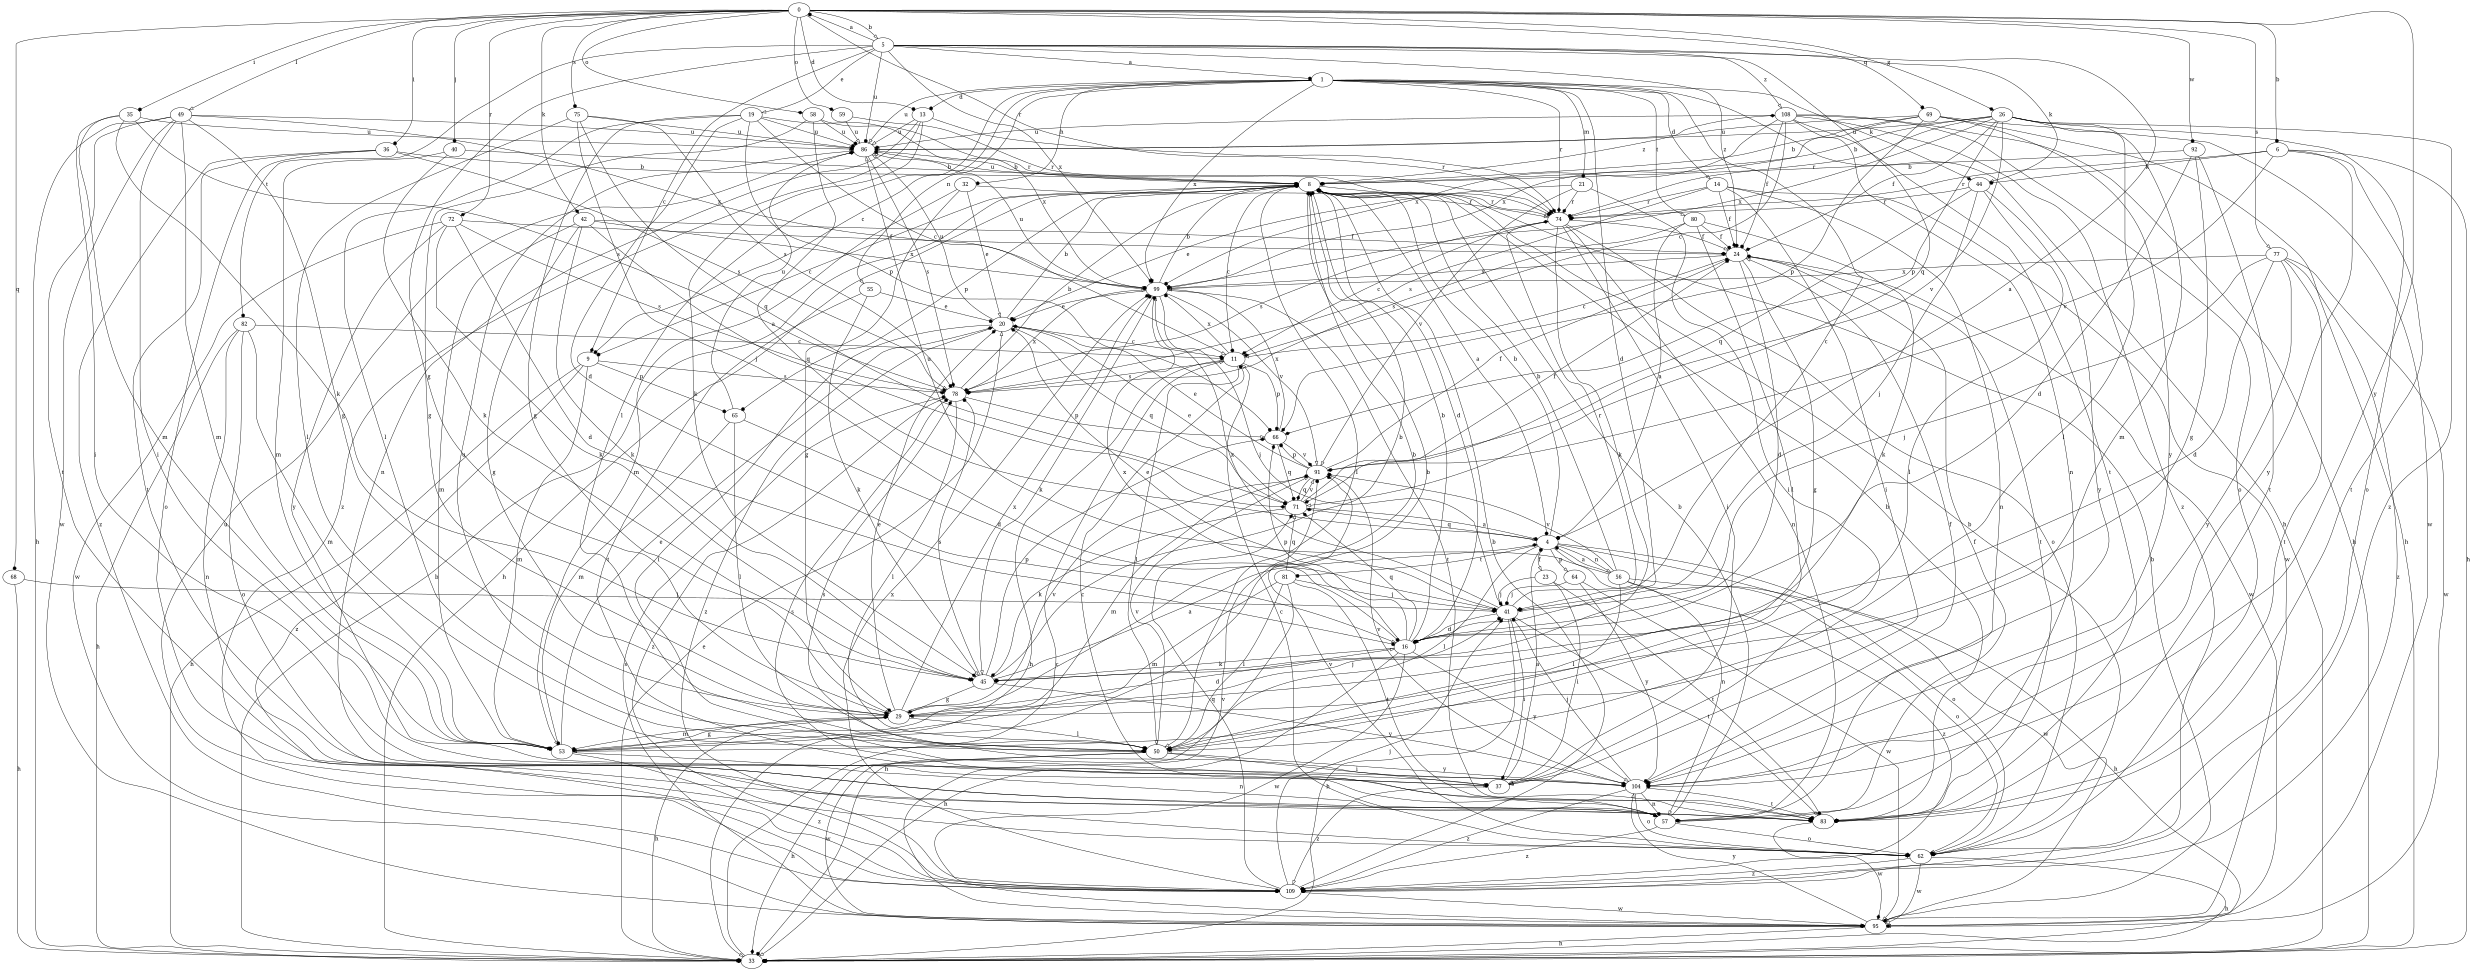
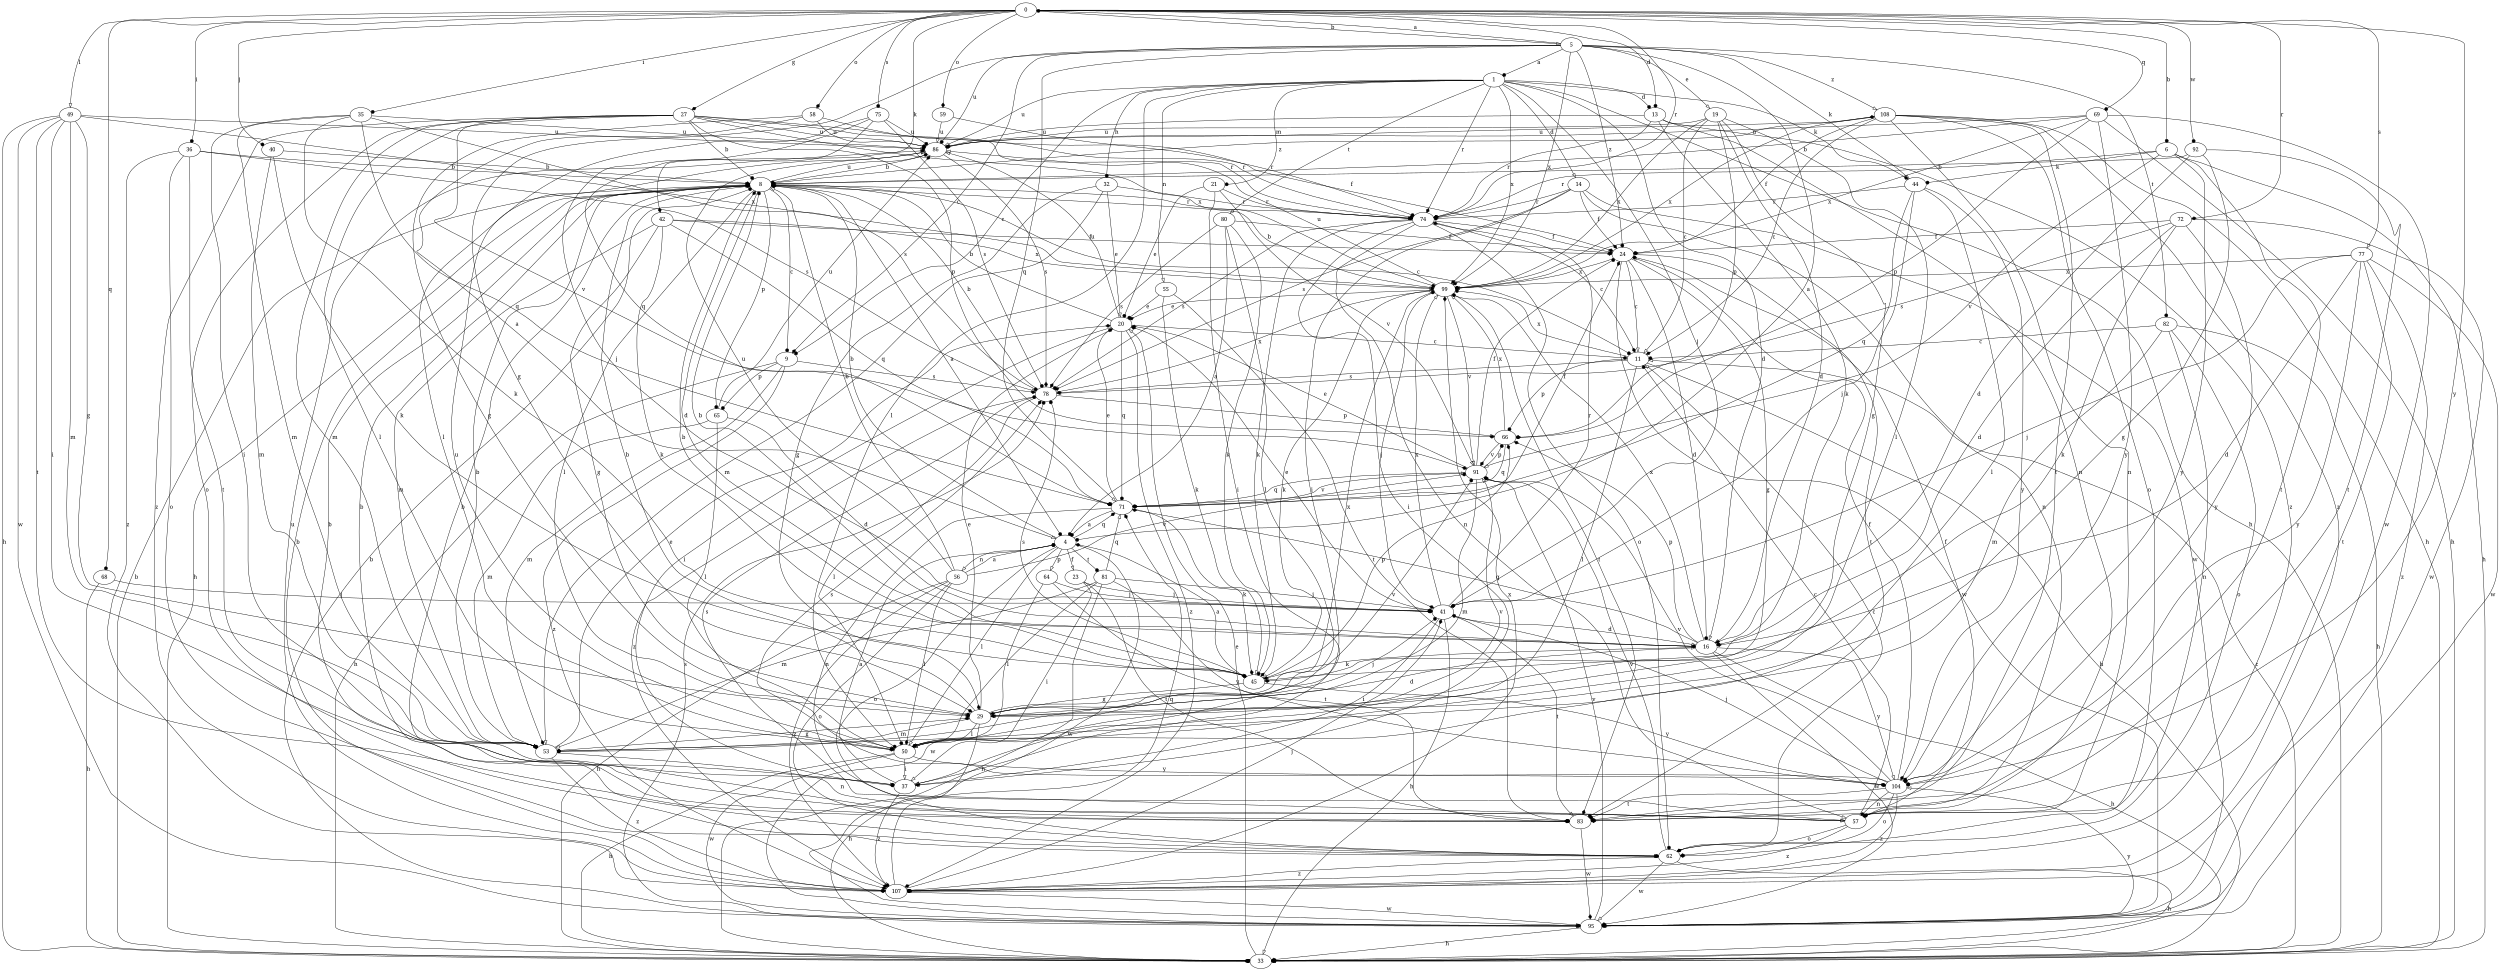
(2002, 115) -> (684, 115)
(1826, 342) -> (1698, 342)
none -> (659, 381)
(1709, 637) -> (1179, 800)
(1290, 891) -> (896, 891)
